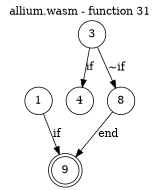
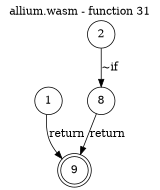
(92, 34) -> (101, 34)
(80, 101) -> none
(57, 134) -> (67, 134)
(108, 134) -> (107, 134)
